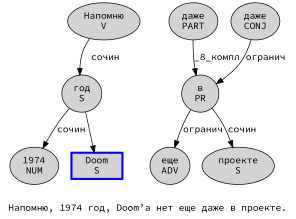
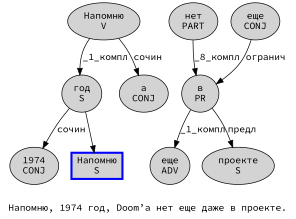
(193, 21) -> (193, 21)
(255, 21) -> (255, 21)
(106, 58) -> (106, 58)
none -> (144, 94)
(203, 130) -> (203, 130)
(242, 130) -> (242, 130)
(34, 166) -> (34, 166)
(97, 166) -> (97, 166)
